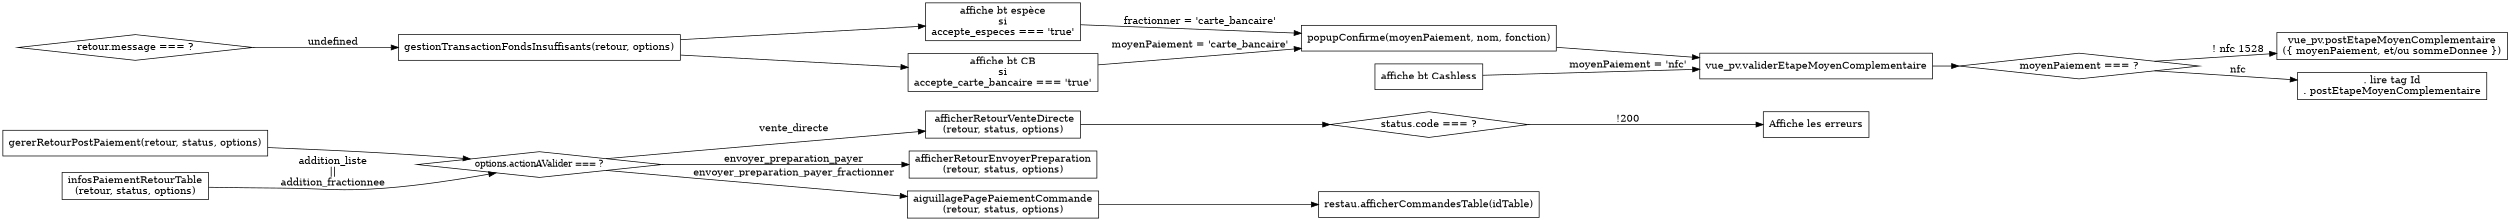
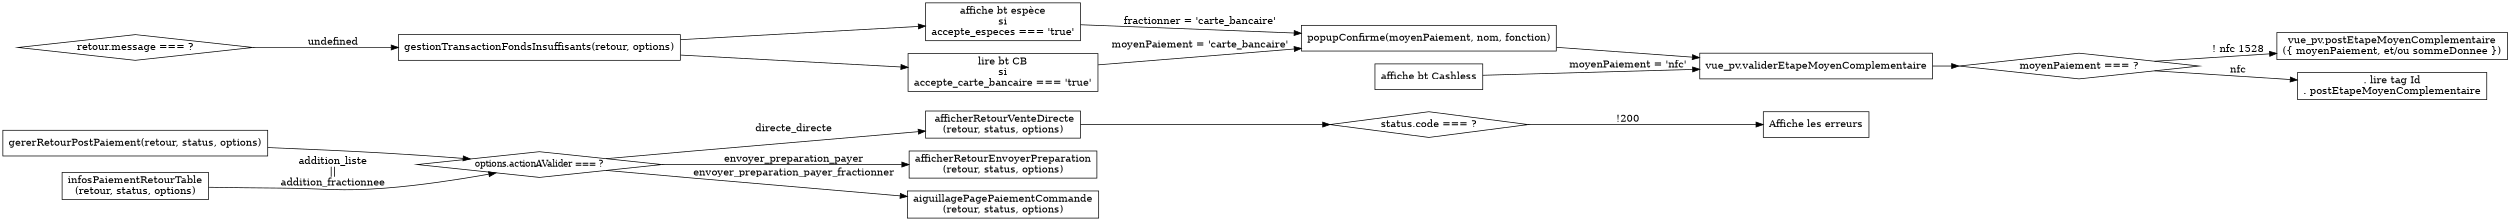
(1003, 72) -> (1003, 72)
(794, 128) -> (794, 128)
(1429, 205) -> none
